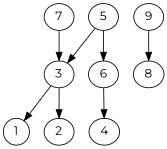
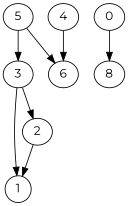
(59, 17) -> none
(149, 17) -> (109, 17)
(104, 99) -> (63, 42)
none -> (29, 157)
